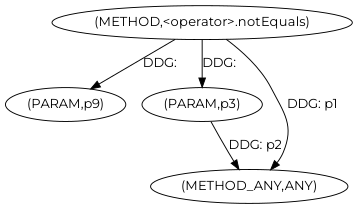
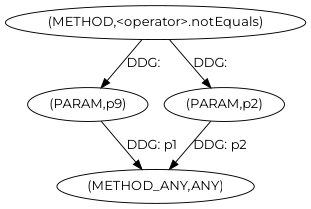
(274, 94) -> (118, 142)
(202, 105) -> (224, 105)
